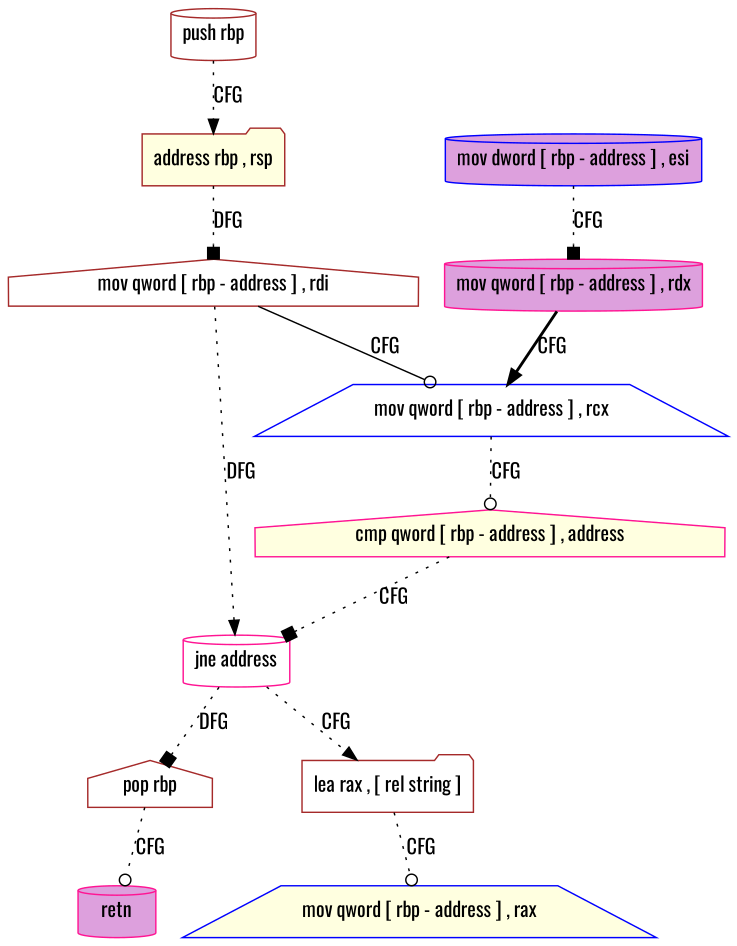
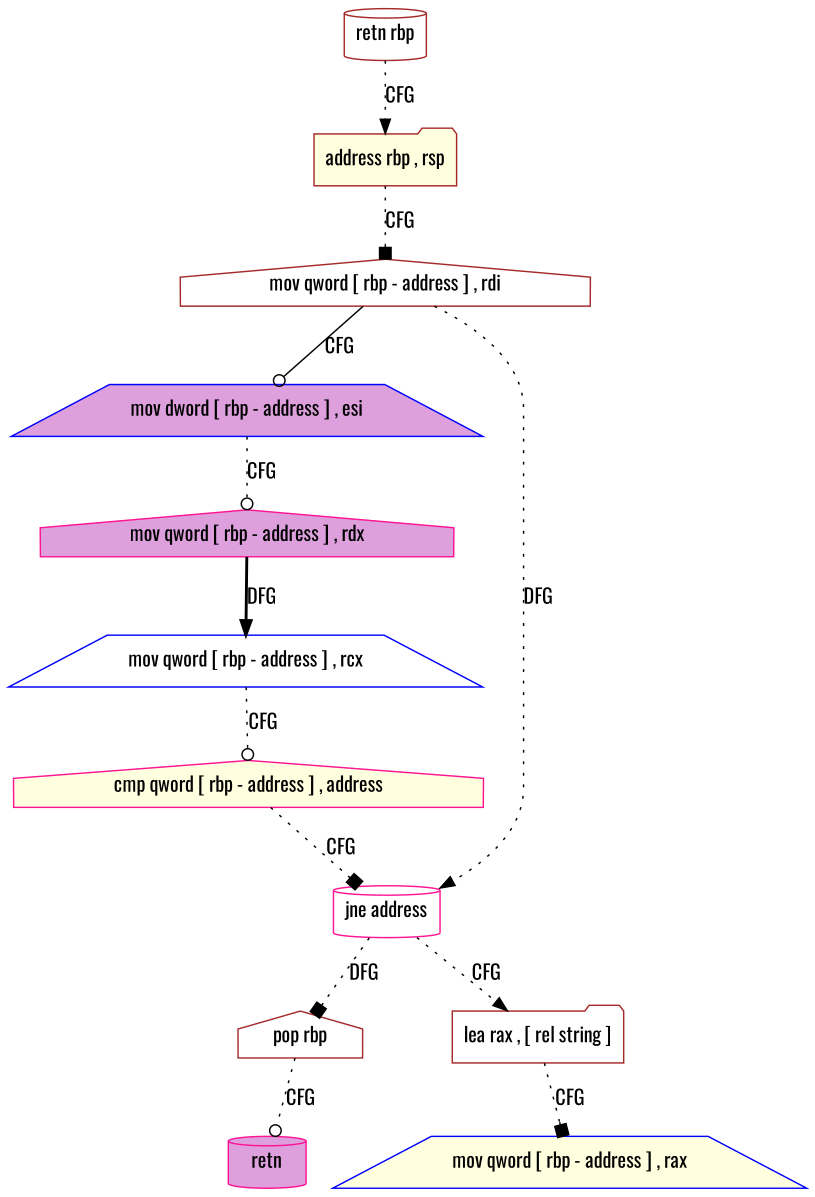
(213, 35) -> (385, 35)
(574, 160) -> (247, 410)
(574, 215) -> (247, 467)
(229, 223) -> (400, 223)
(574, 285) -> (247, 536)
(341, 343) -> (323, 341)
(553, 348) -> (262, 598)
(402, 843) -> (552, 1092)
